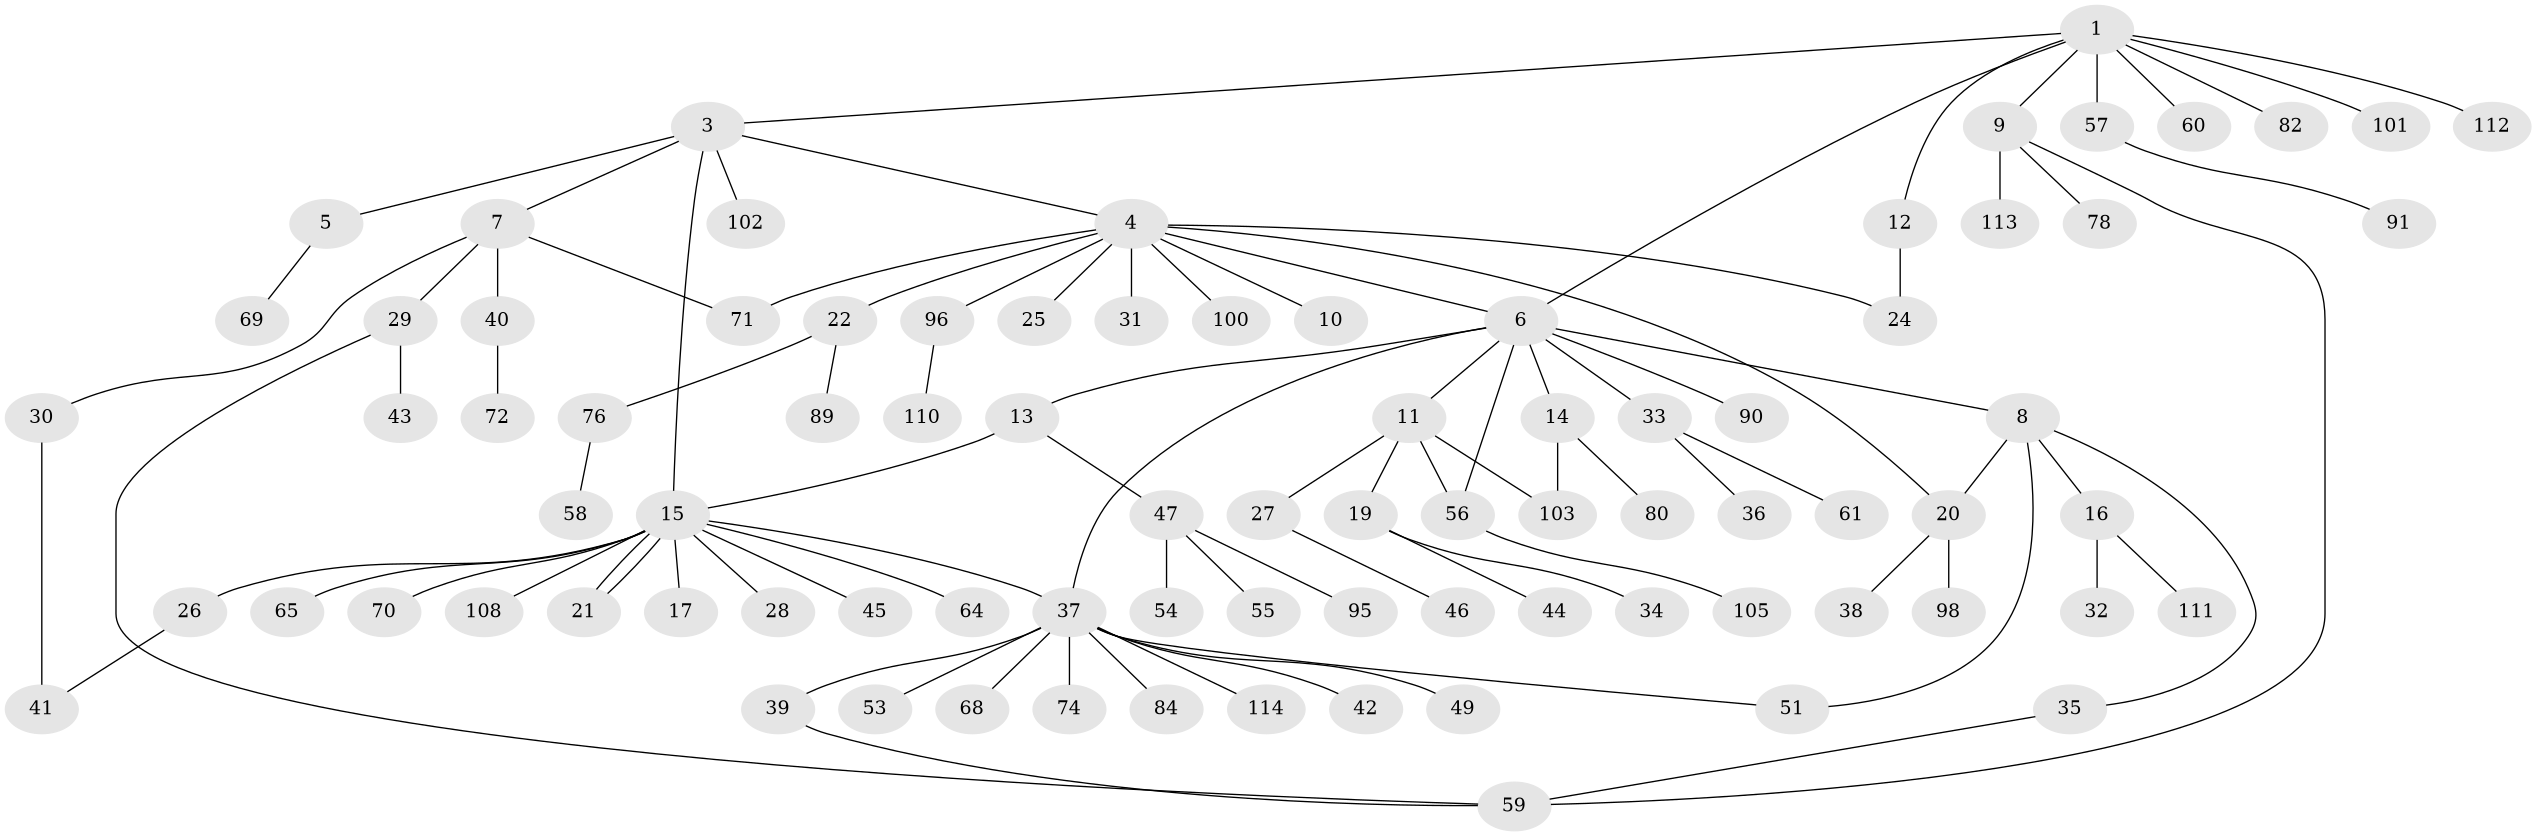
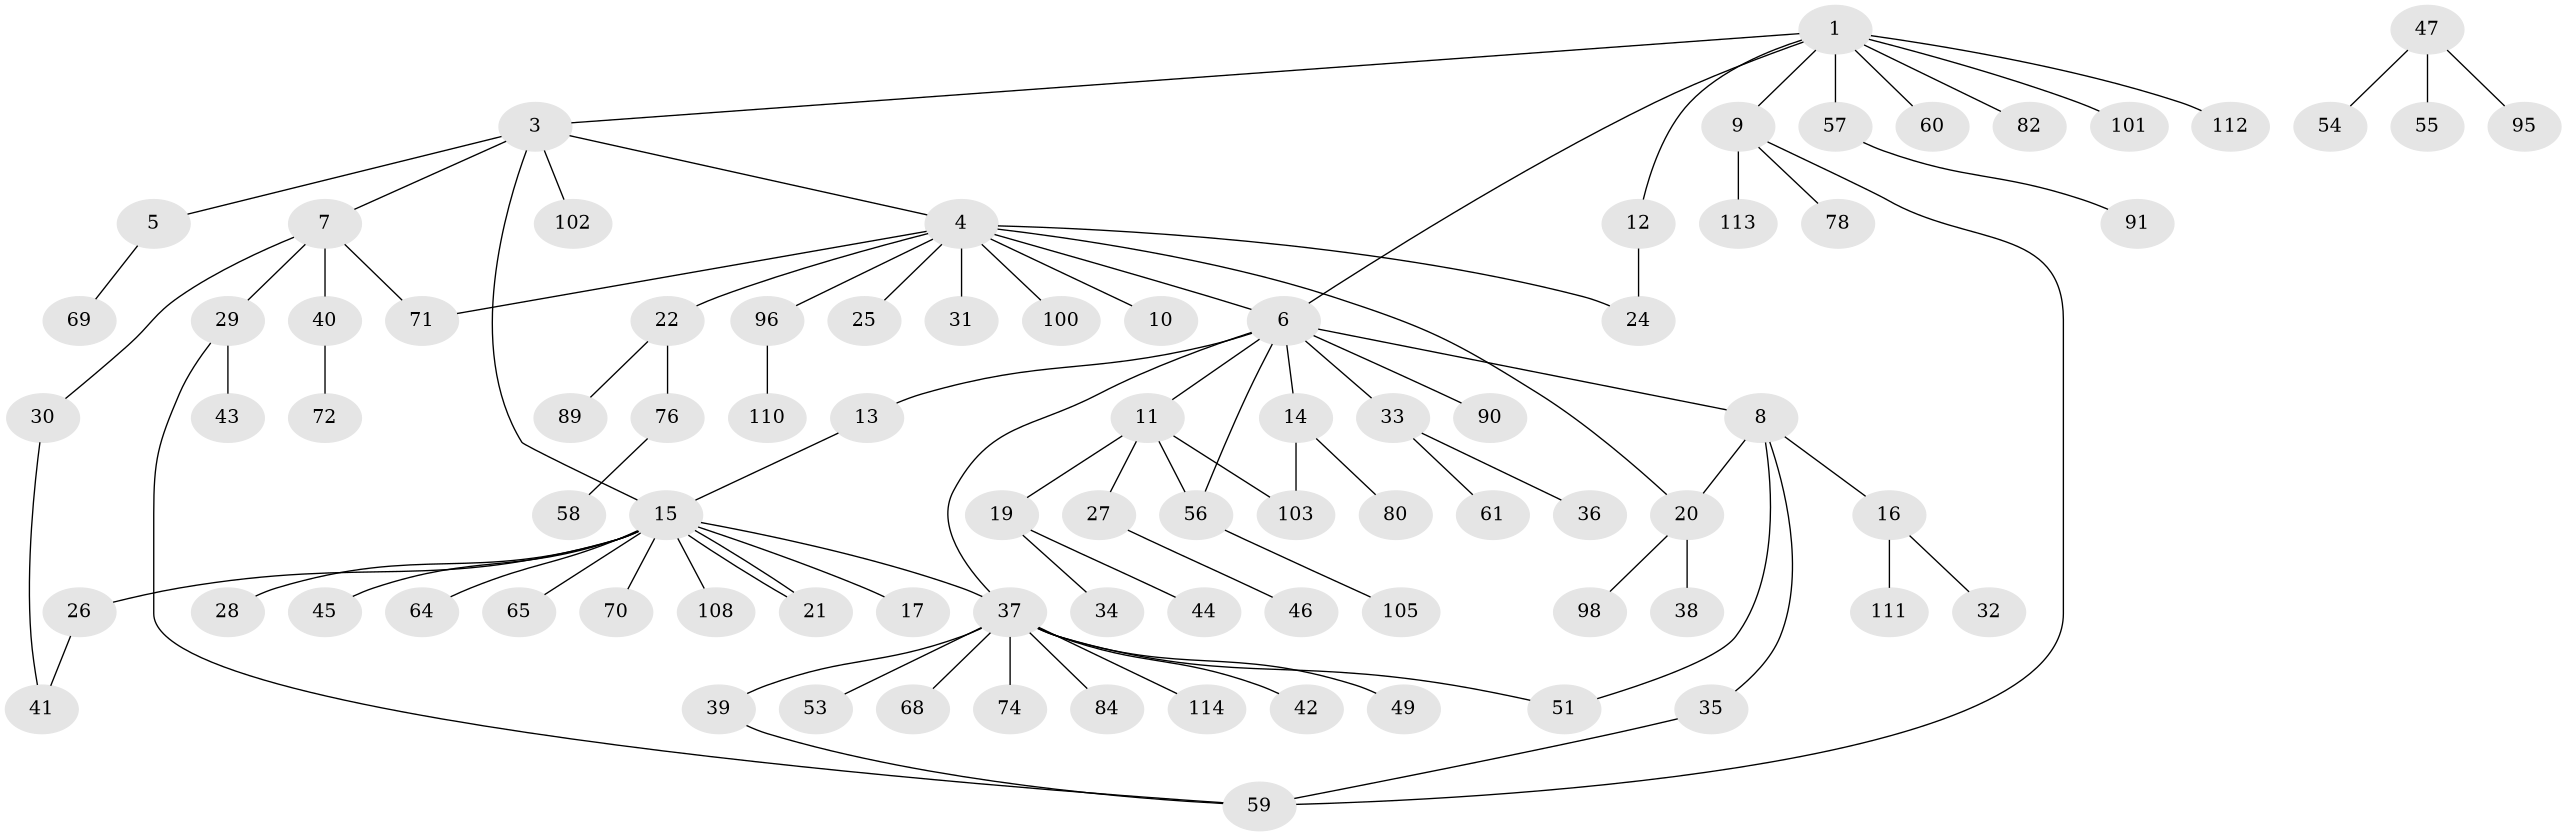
(1094, 467) -> none
